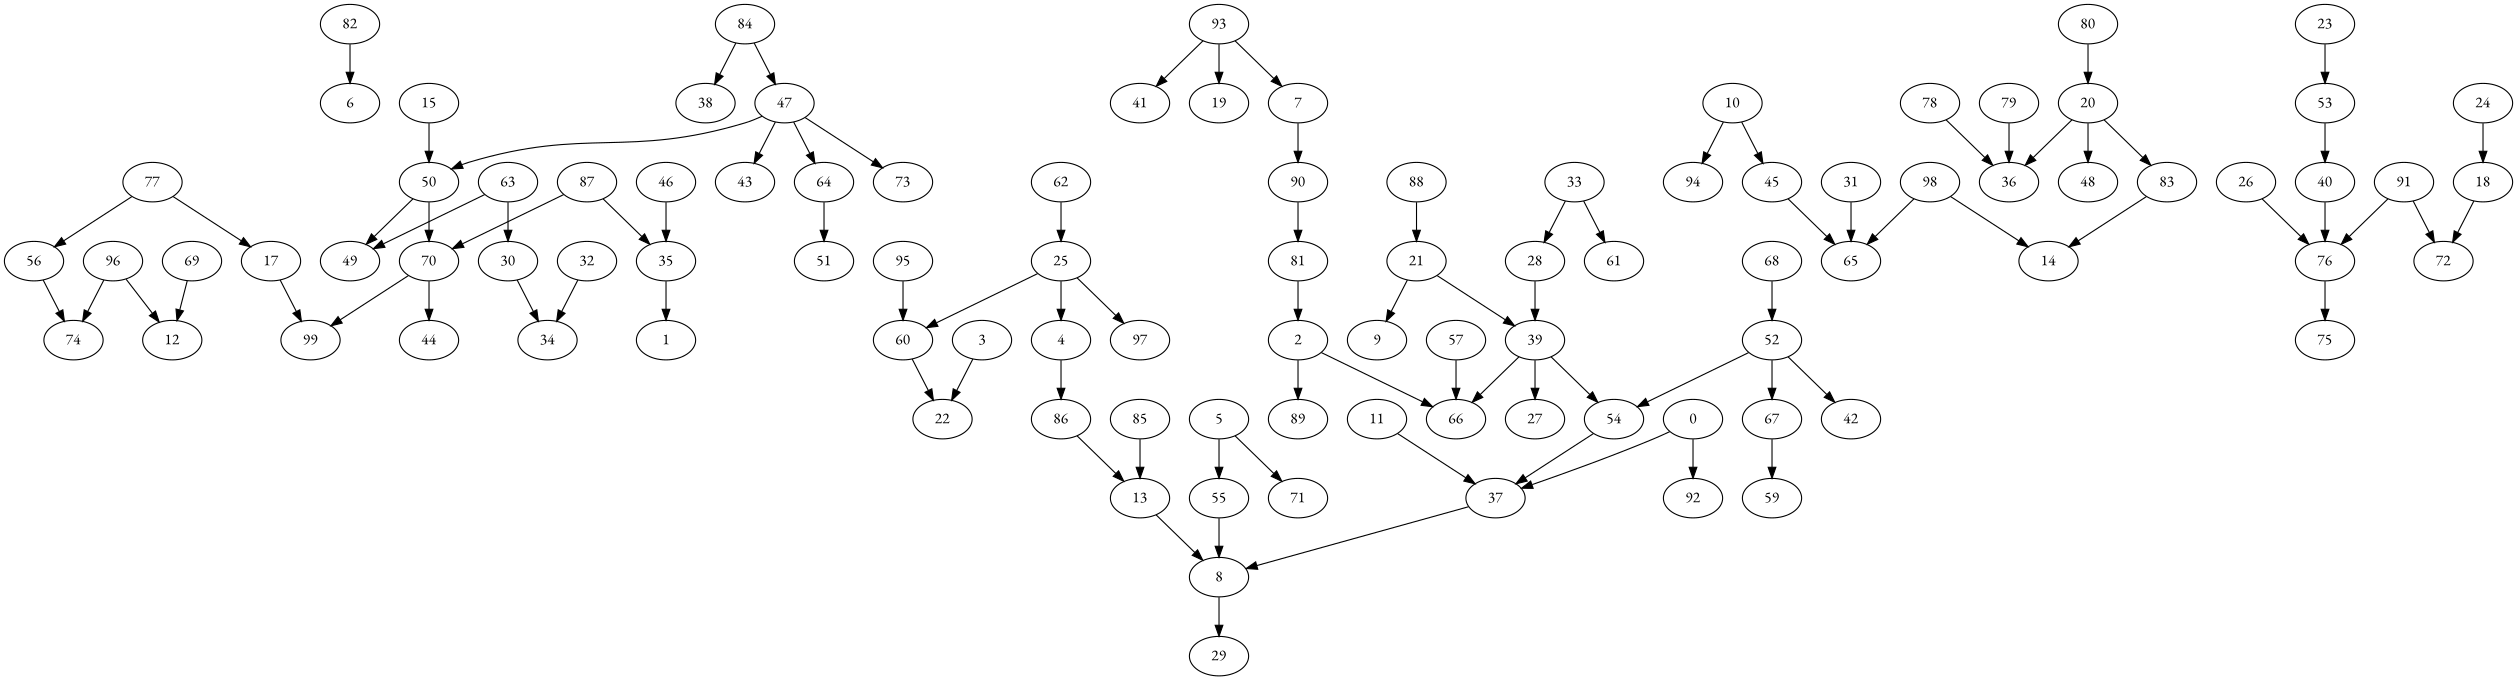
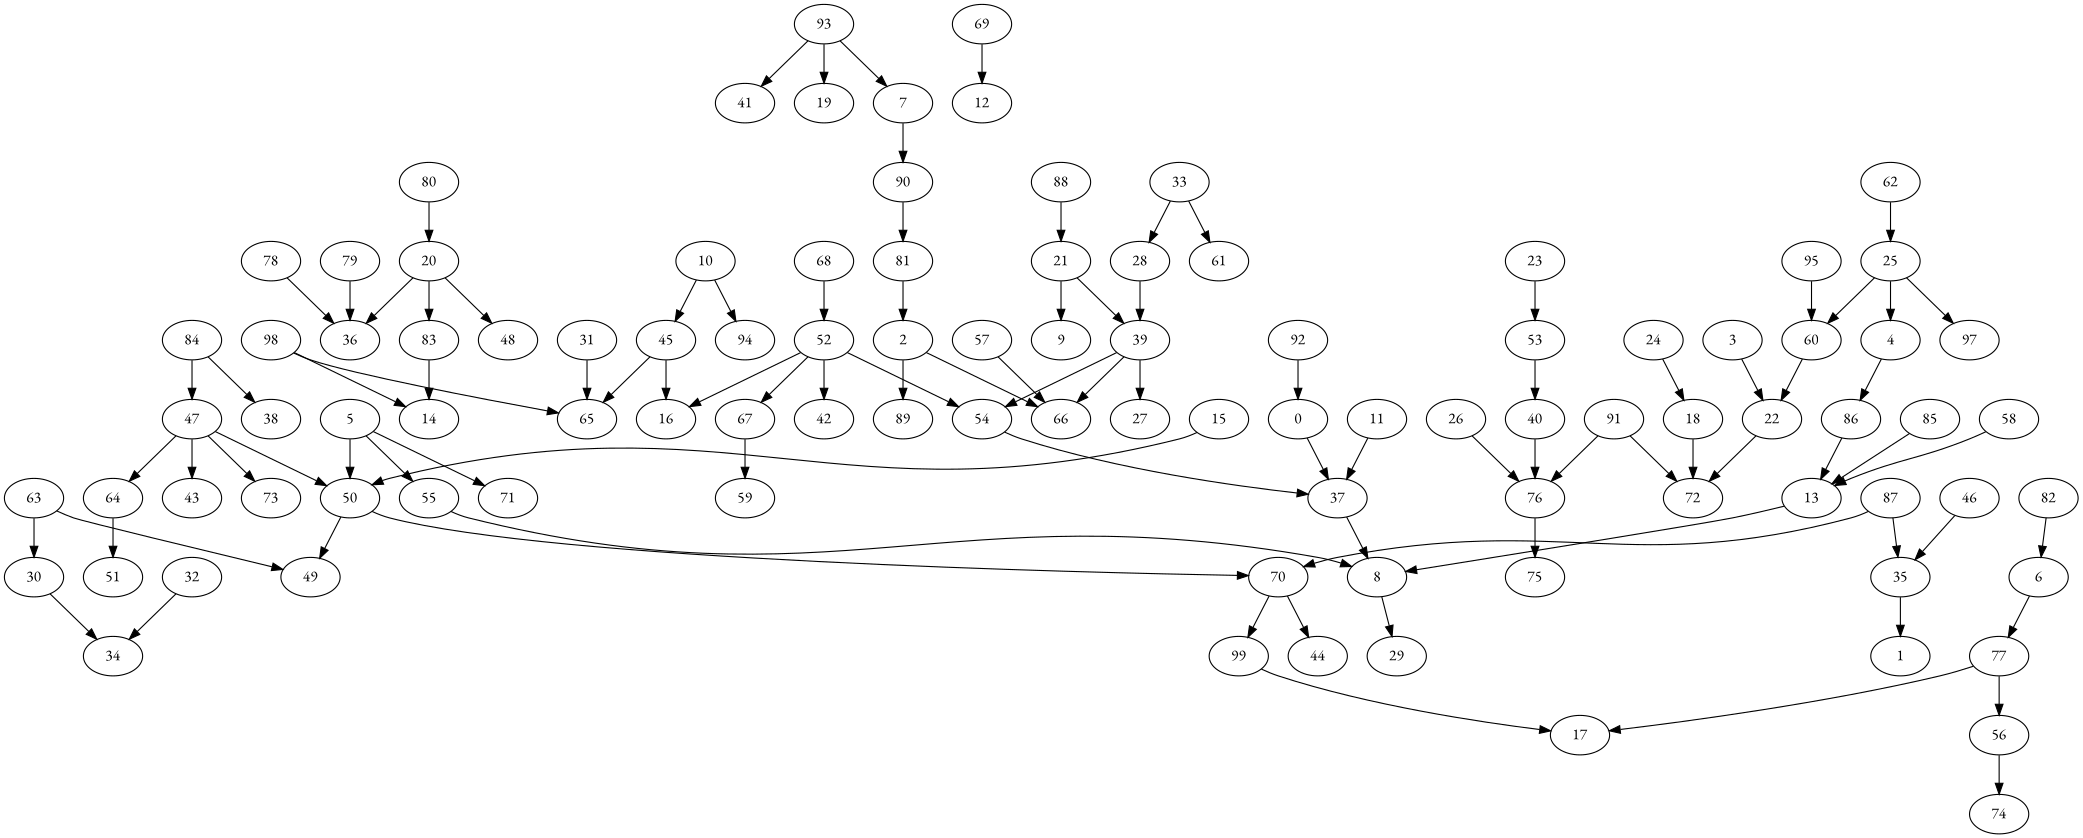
(113, 261) -> none
(288, 296) -> (1399, 707)
none -> (666, 419)
none -> (2009, 419)
none -> (350, 453)
(1693, 453) -> (1298, 374)
none -> (1737, 455)
none -> (2021, 612)
